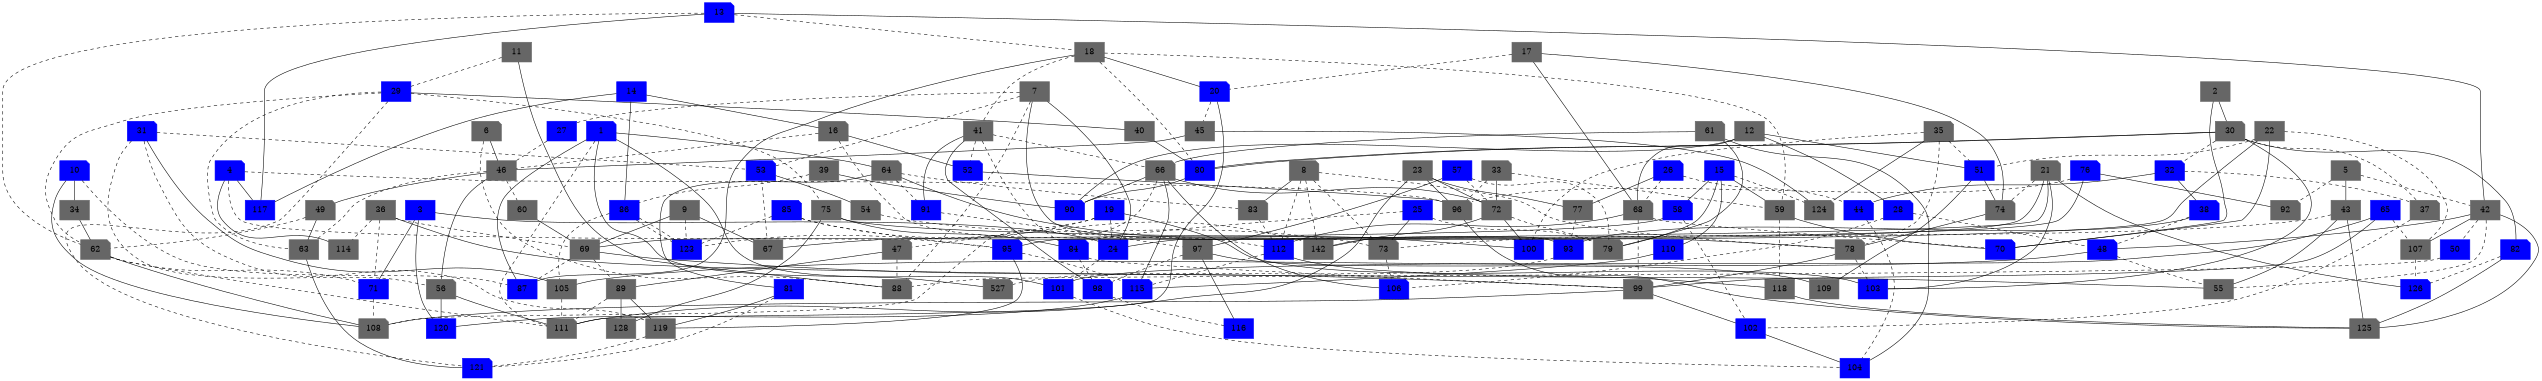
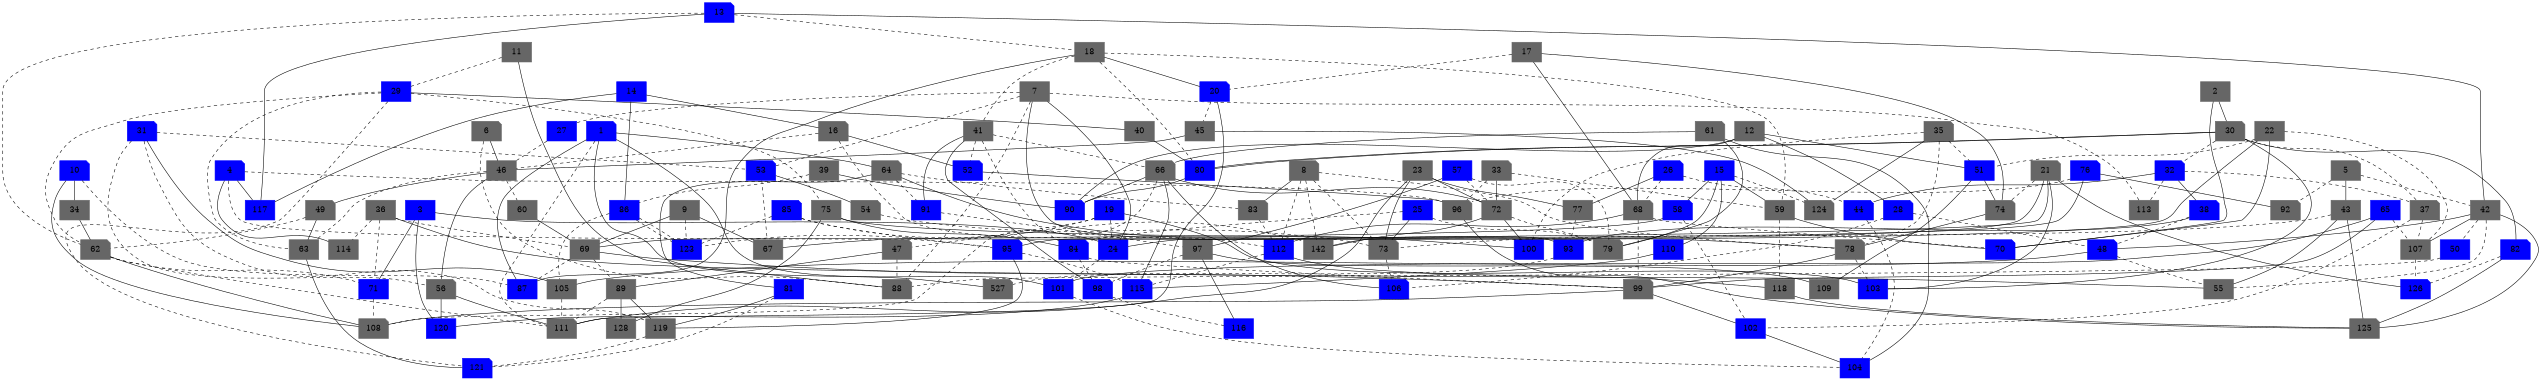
(1437, 190) -> (1394, 209)
none -> (2144, 210)
none -> (2420, 230)
